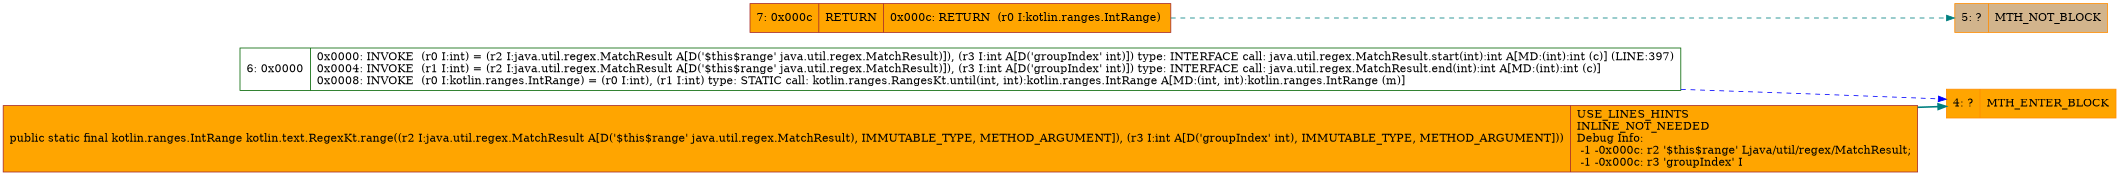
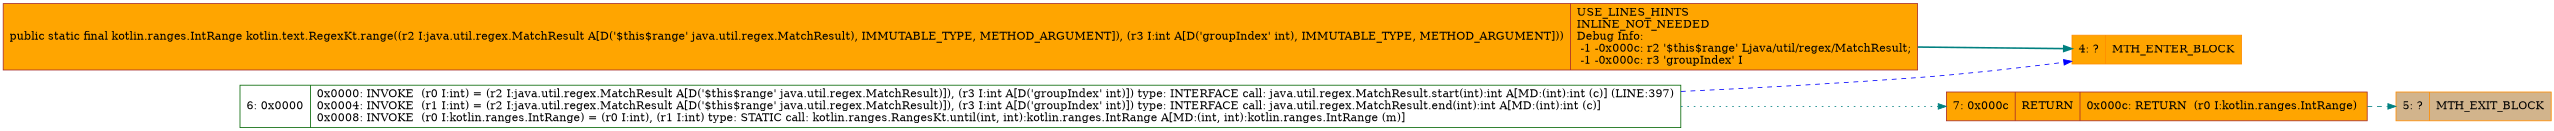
(2048, 18) -> (2490, 106)
none -> (1810, 106)
